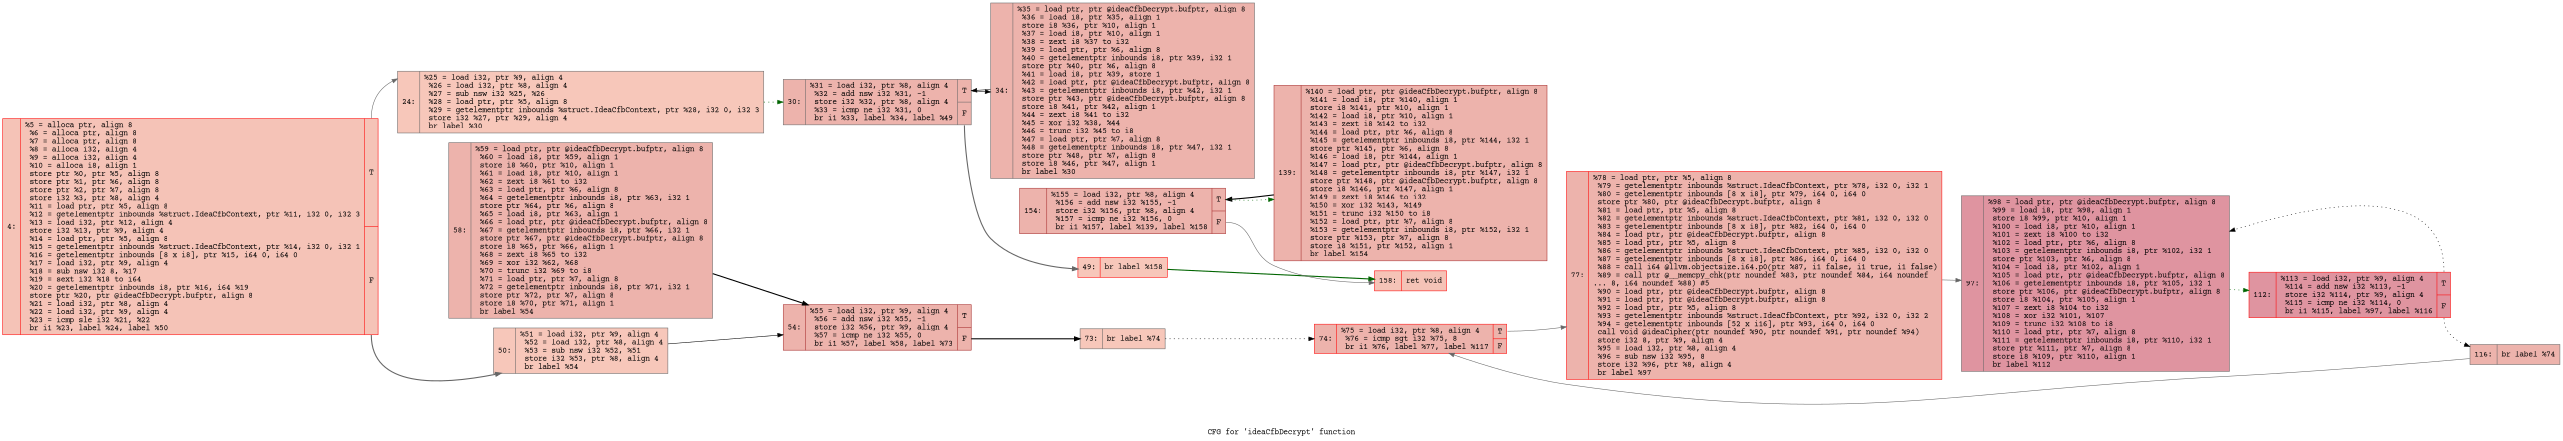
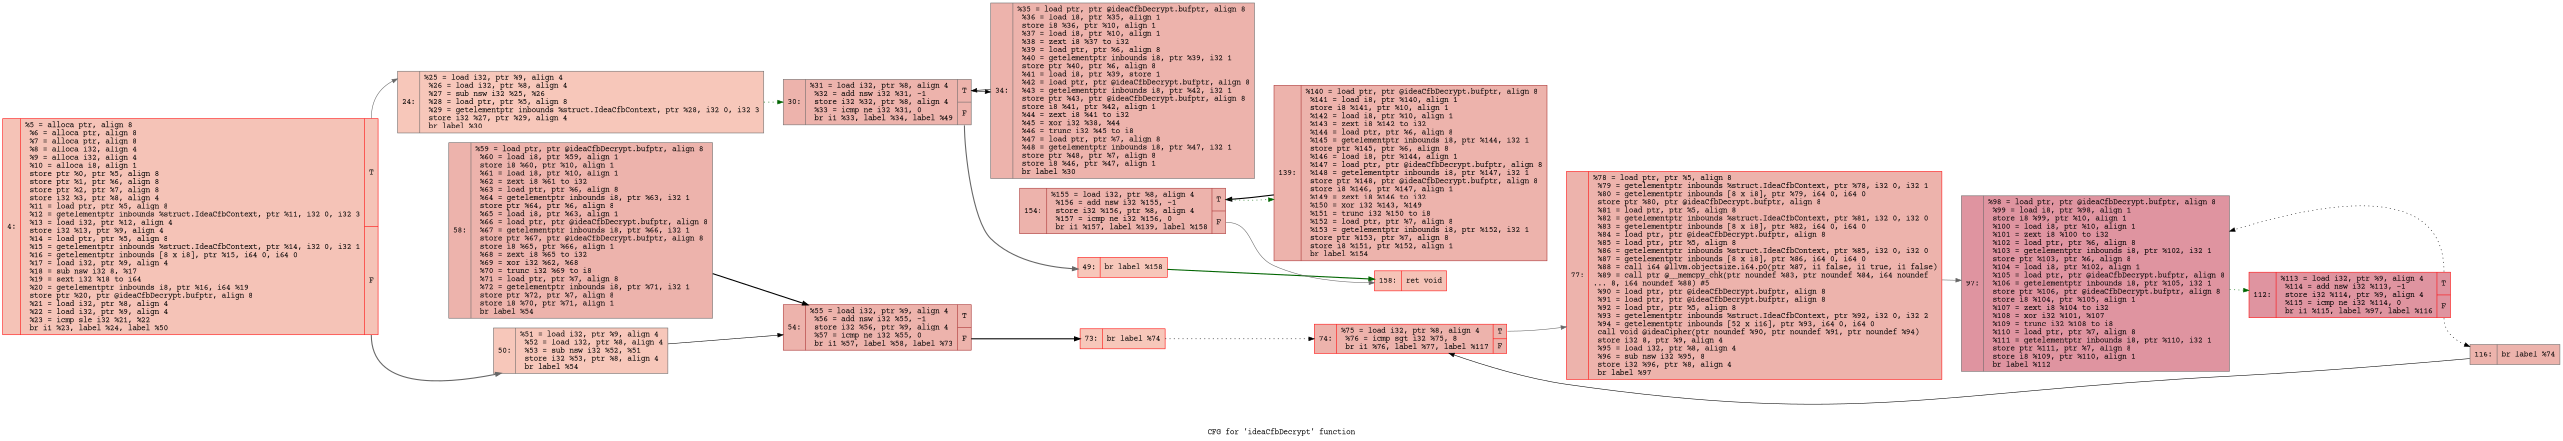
(1123, 339) -> (1123, 339)
(1960, 397) -> (1960, 397)
